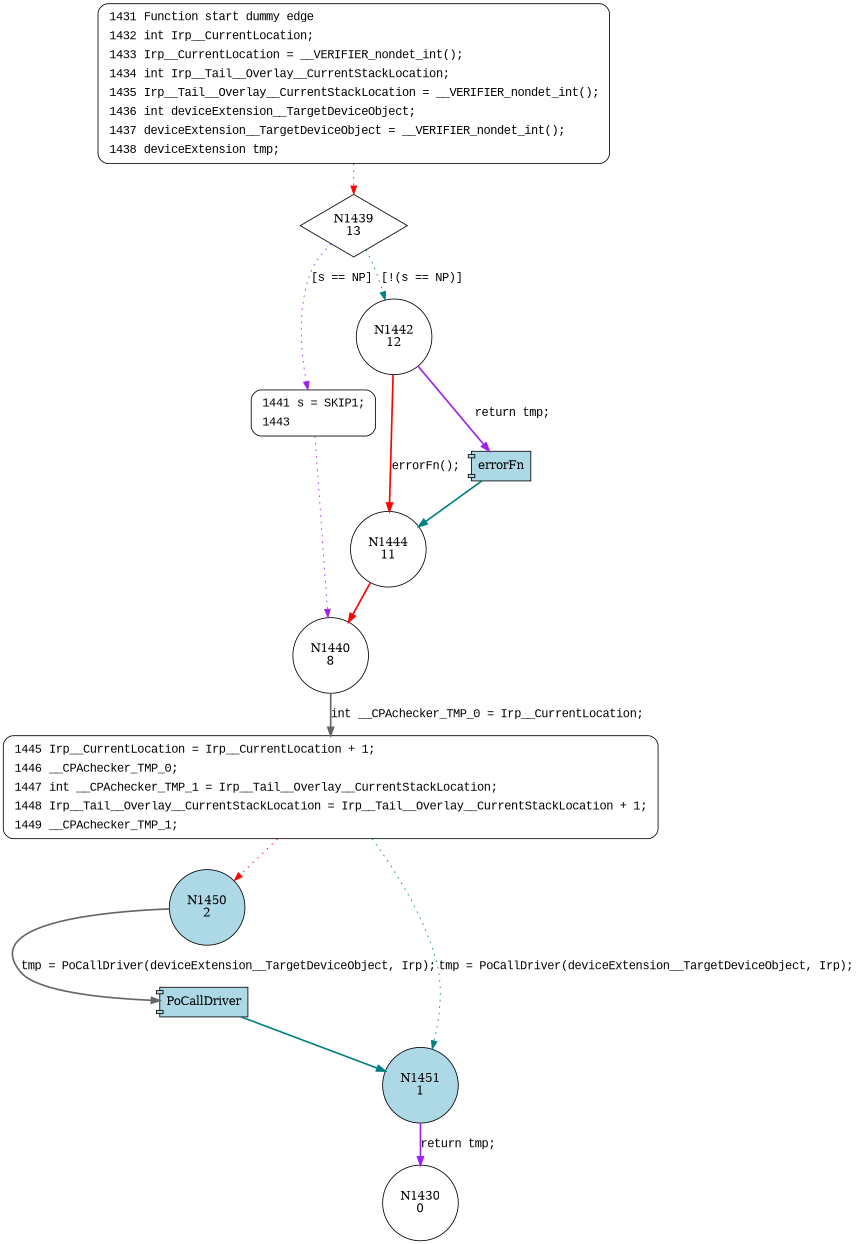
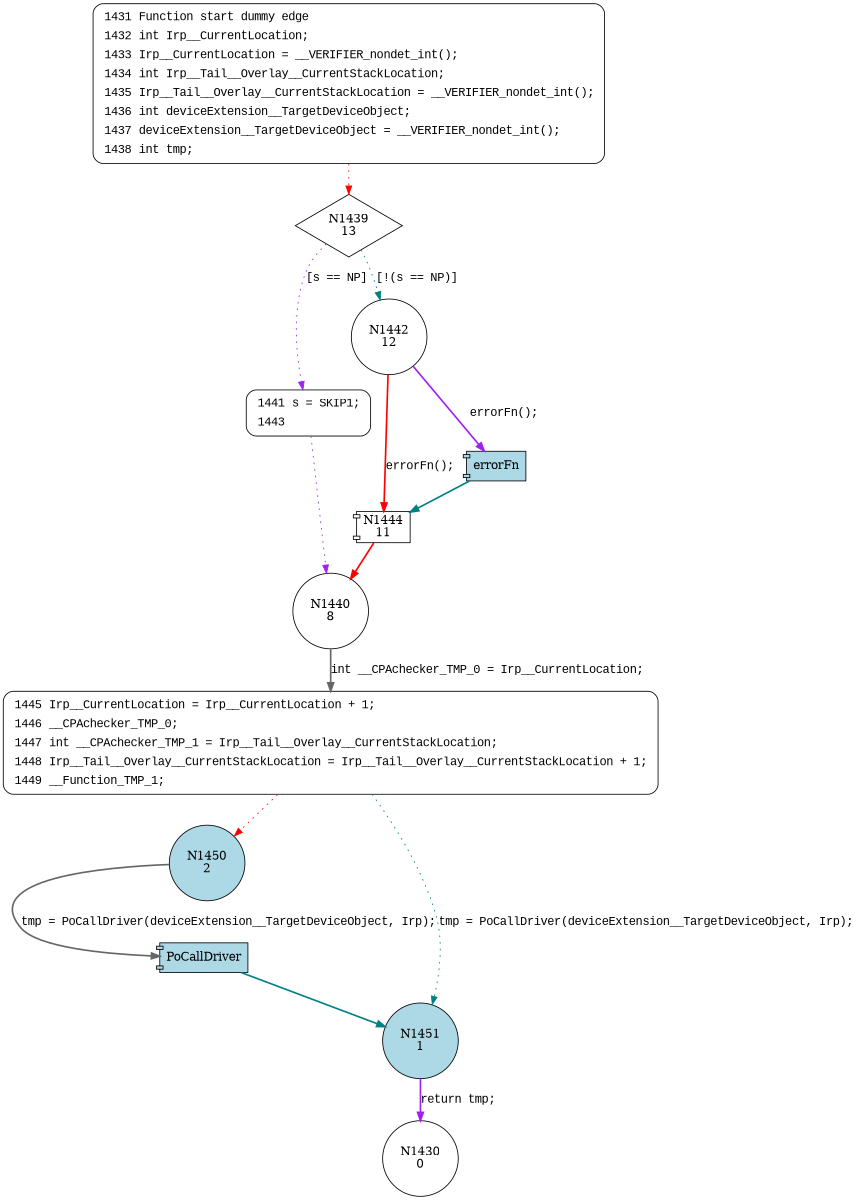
(212, 149) -> (166, 149)
(512, 413) -> (504, 413)
(388, 549) -> (383, 527)
(114, 825) -> (107, 781)
